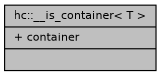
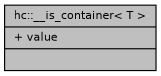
(47, 37) -> (36, 37)
